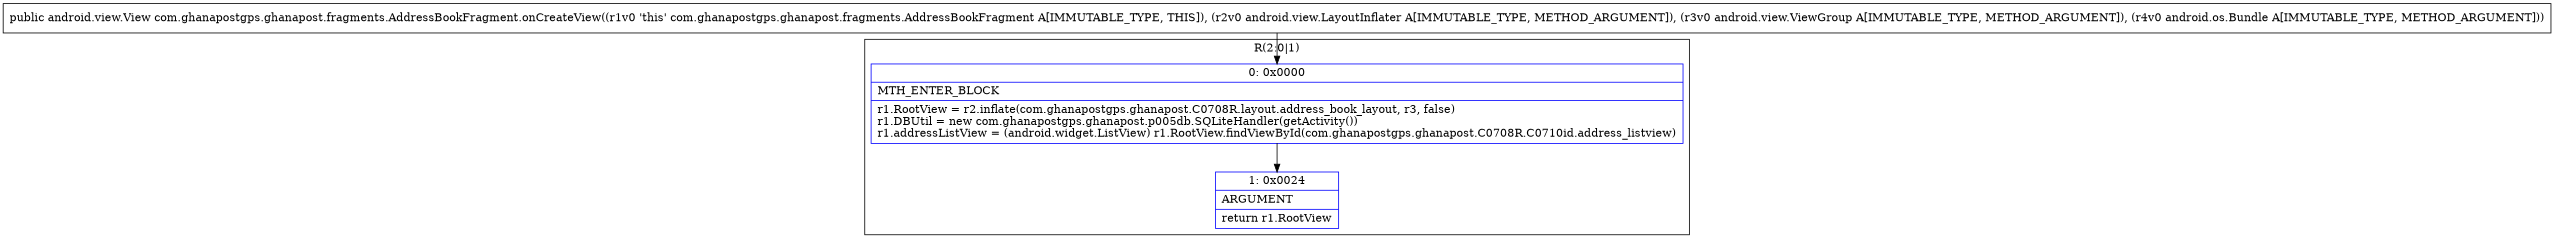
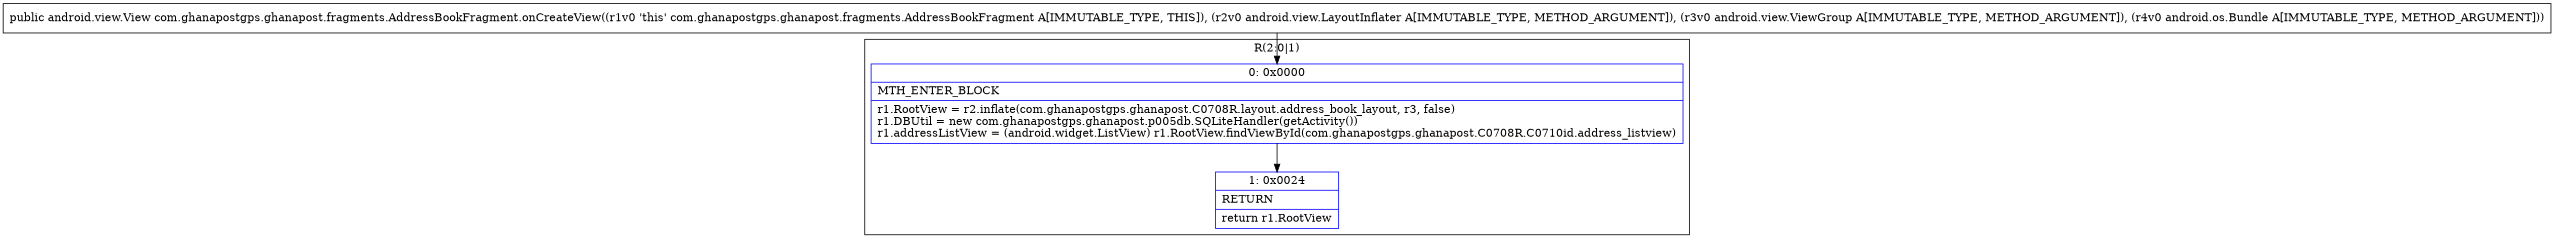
(1258, 199) -> (1248, 199)
